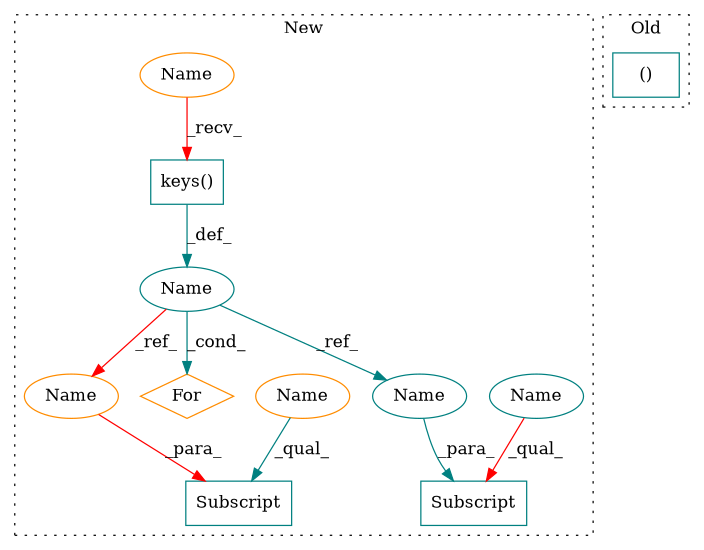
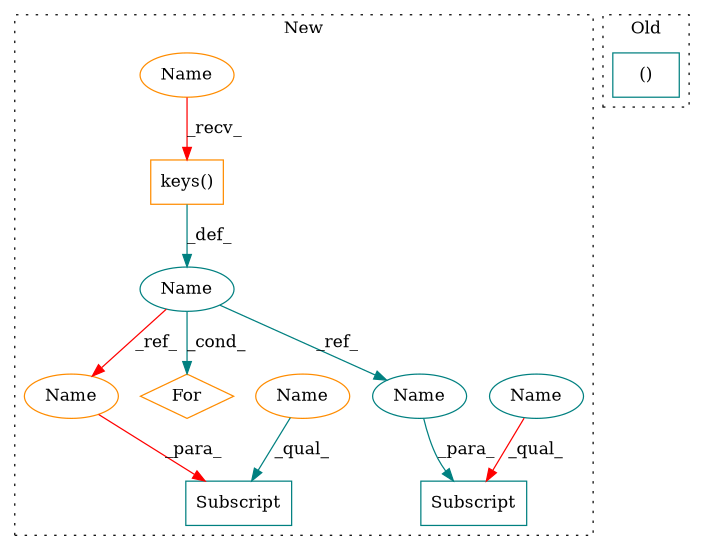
(187, 182) -> (187, 182)
